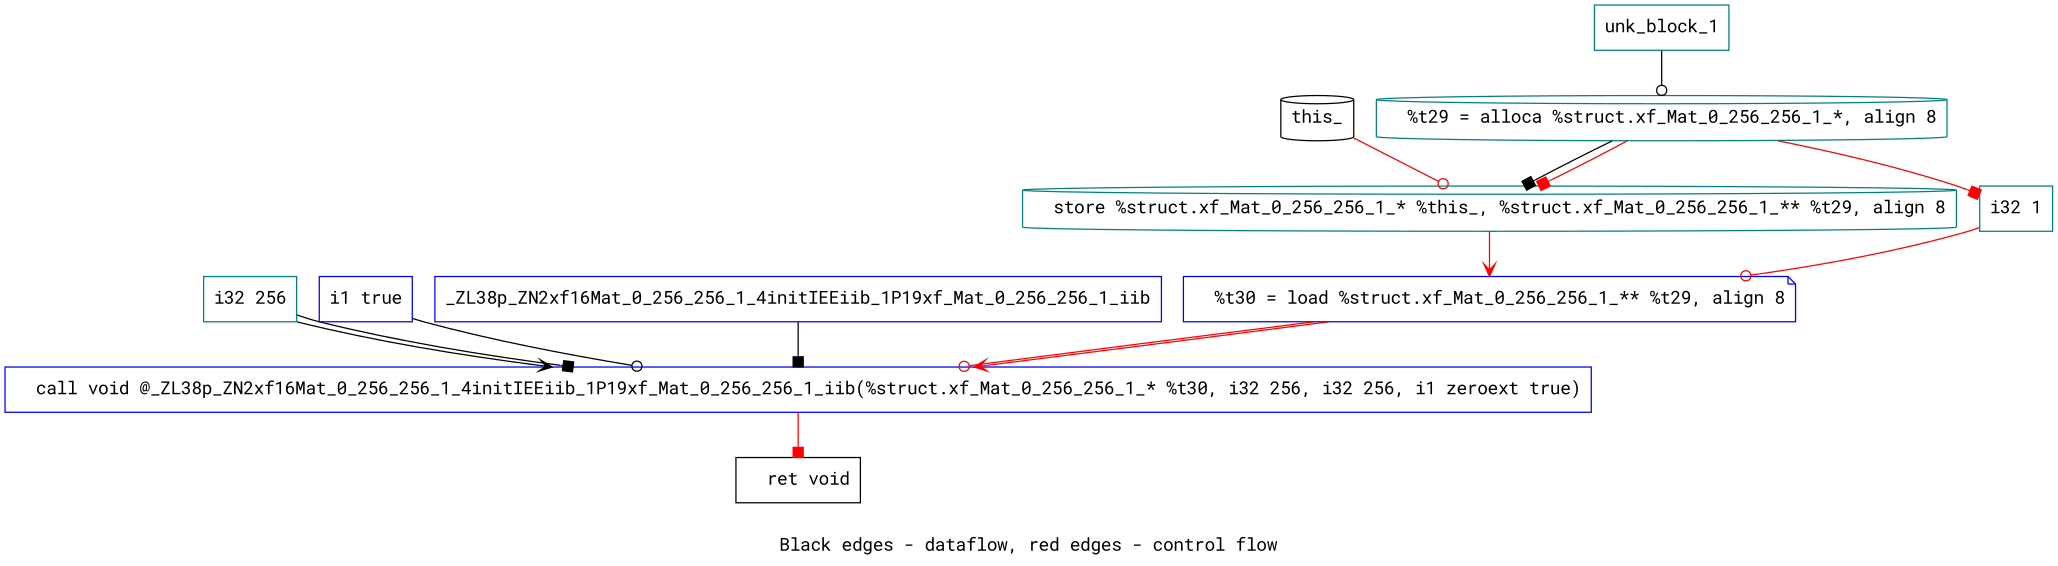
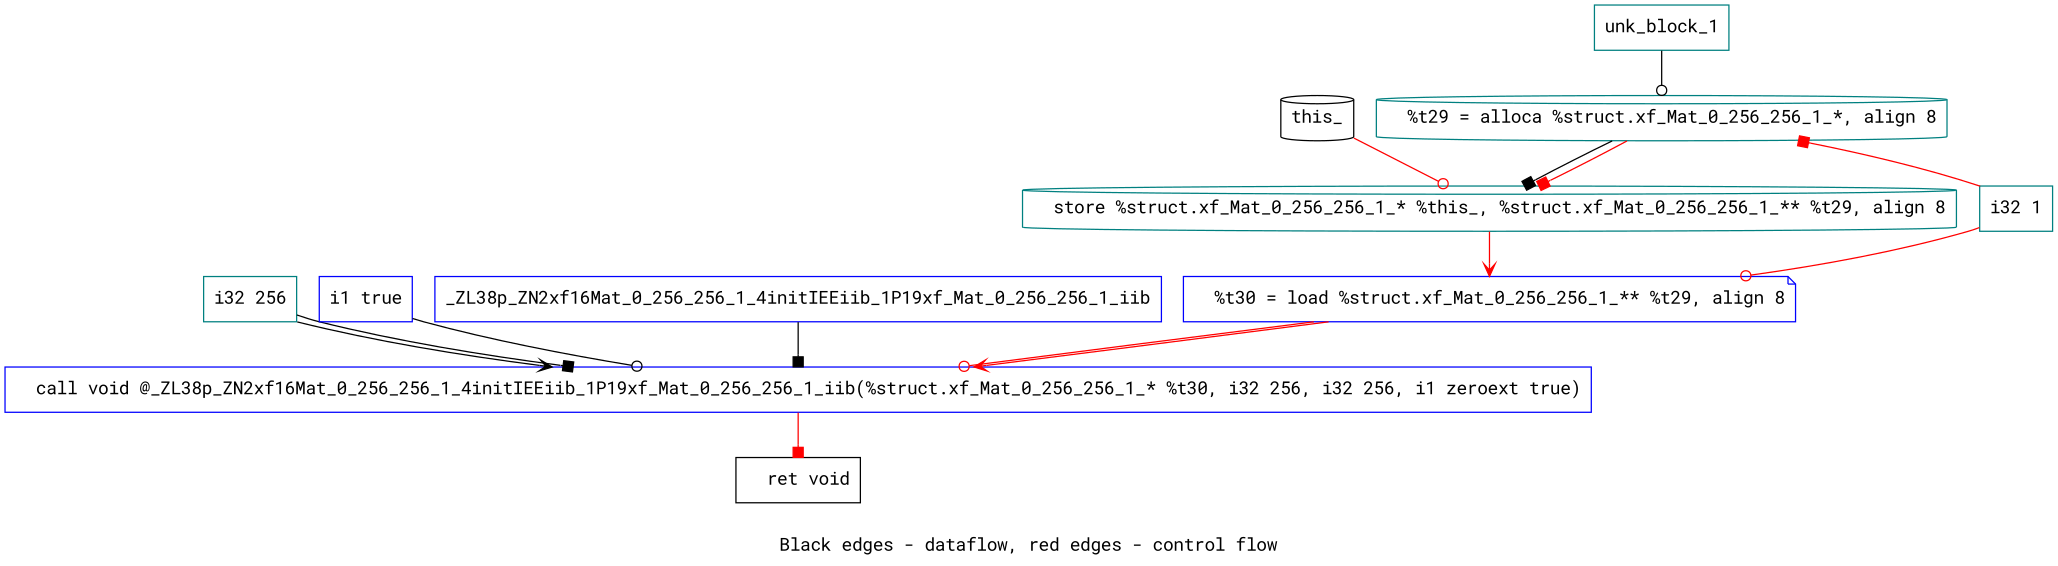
(1873, 162) -> (1896, 162)
